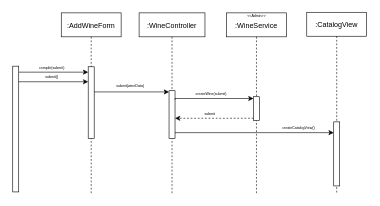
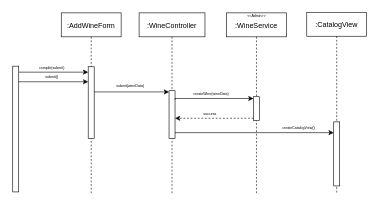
(211, 94) -> (211, 94)
(210, 114) -> (210, 114)
